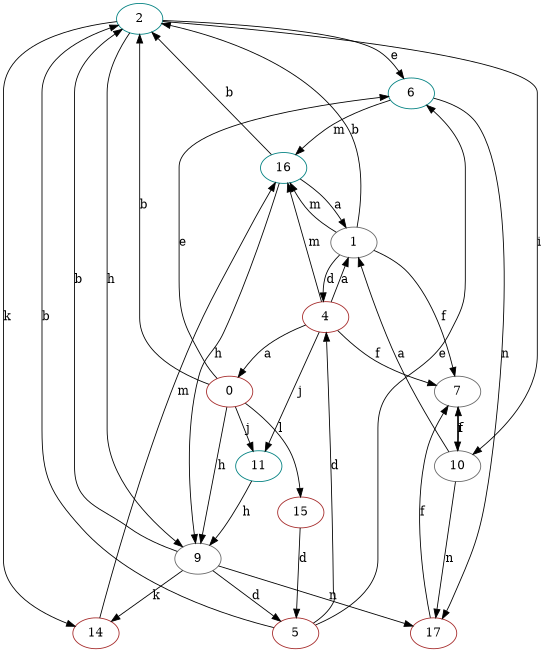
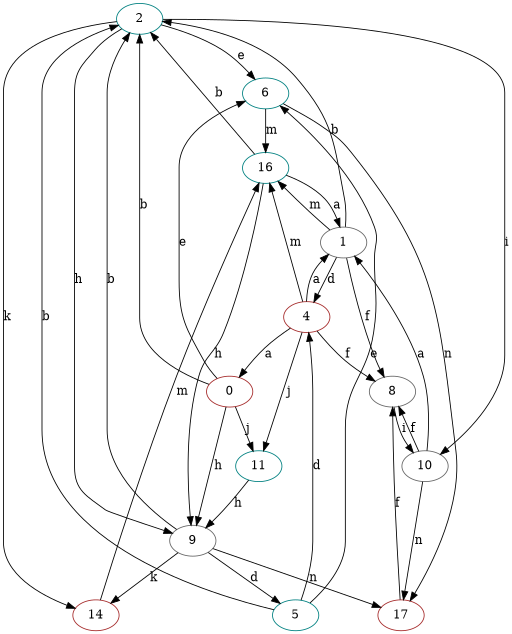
(458, 392) -> (392, 392)
(301, 512) -> none
(296, 633) -> (296, 615)
